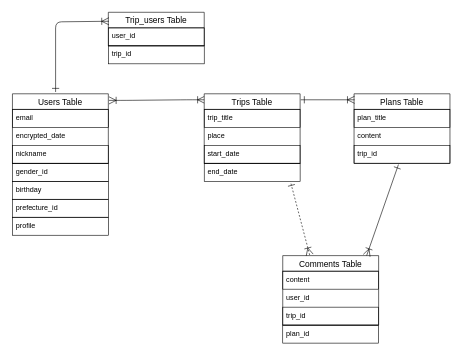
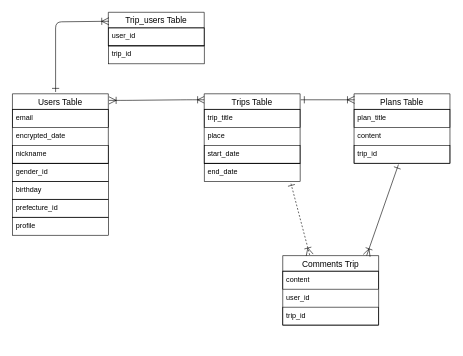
(331, 264) -> (331, 264)
(331, 335) -> none
